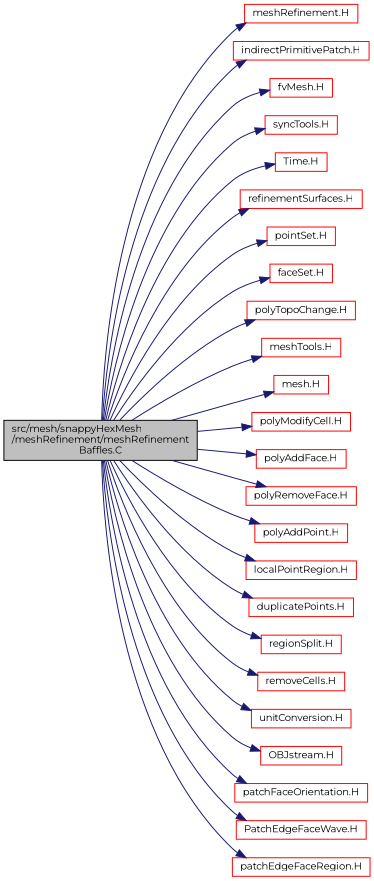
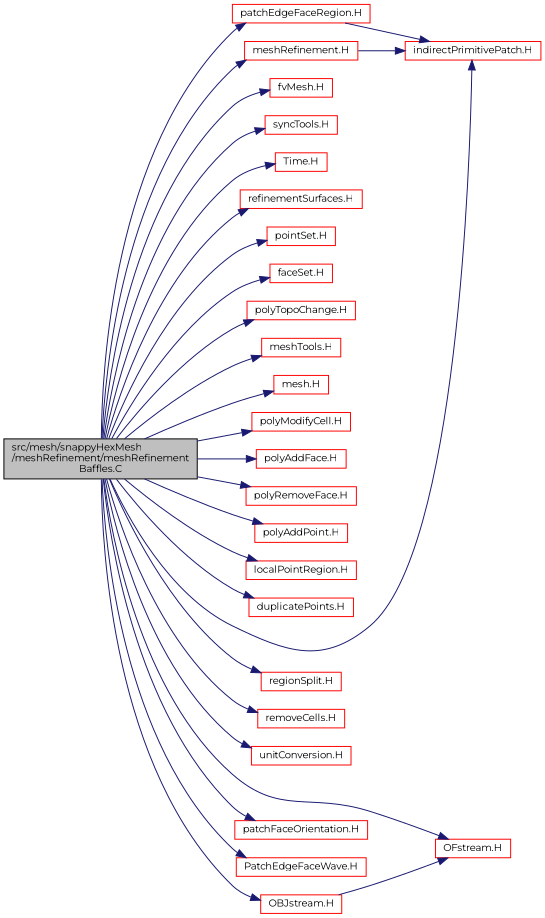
none -> (382, 31)
none -> (377, 51)
none -> (473, 848)
